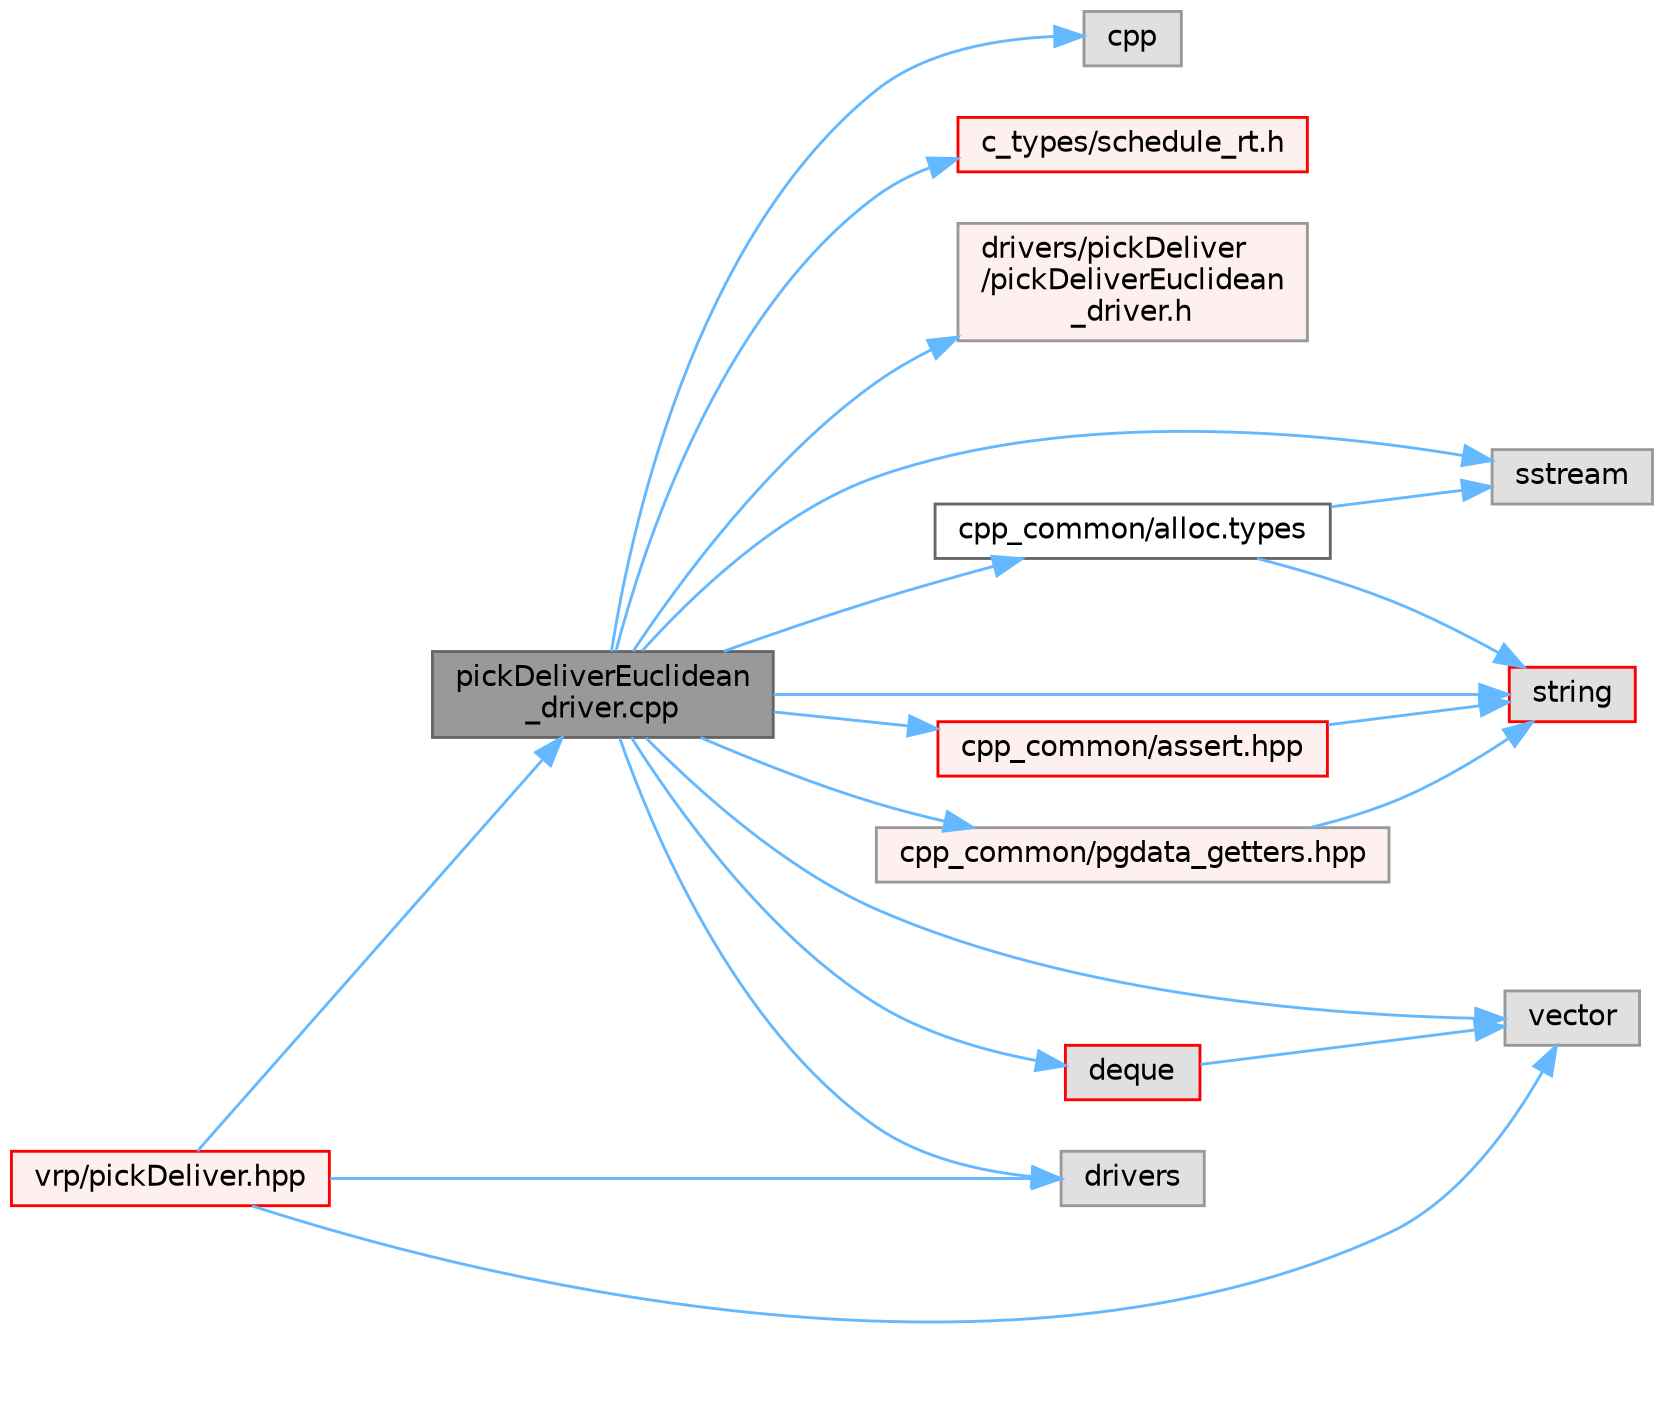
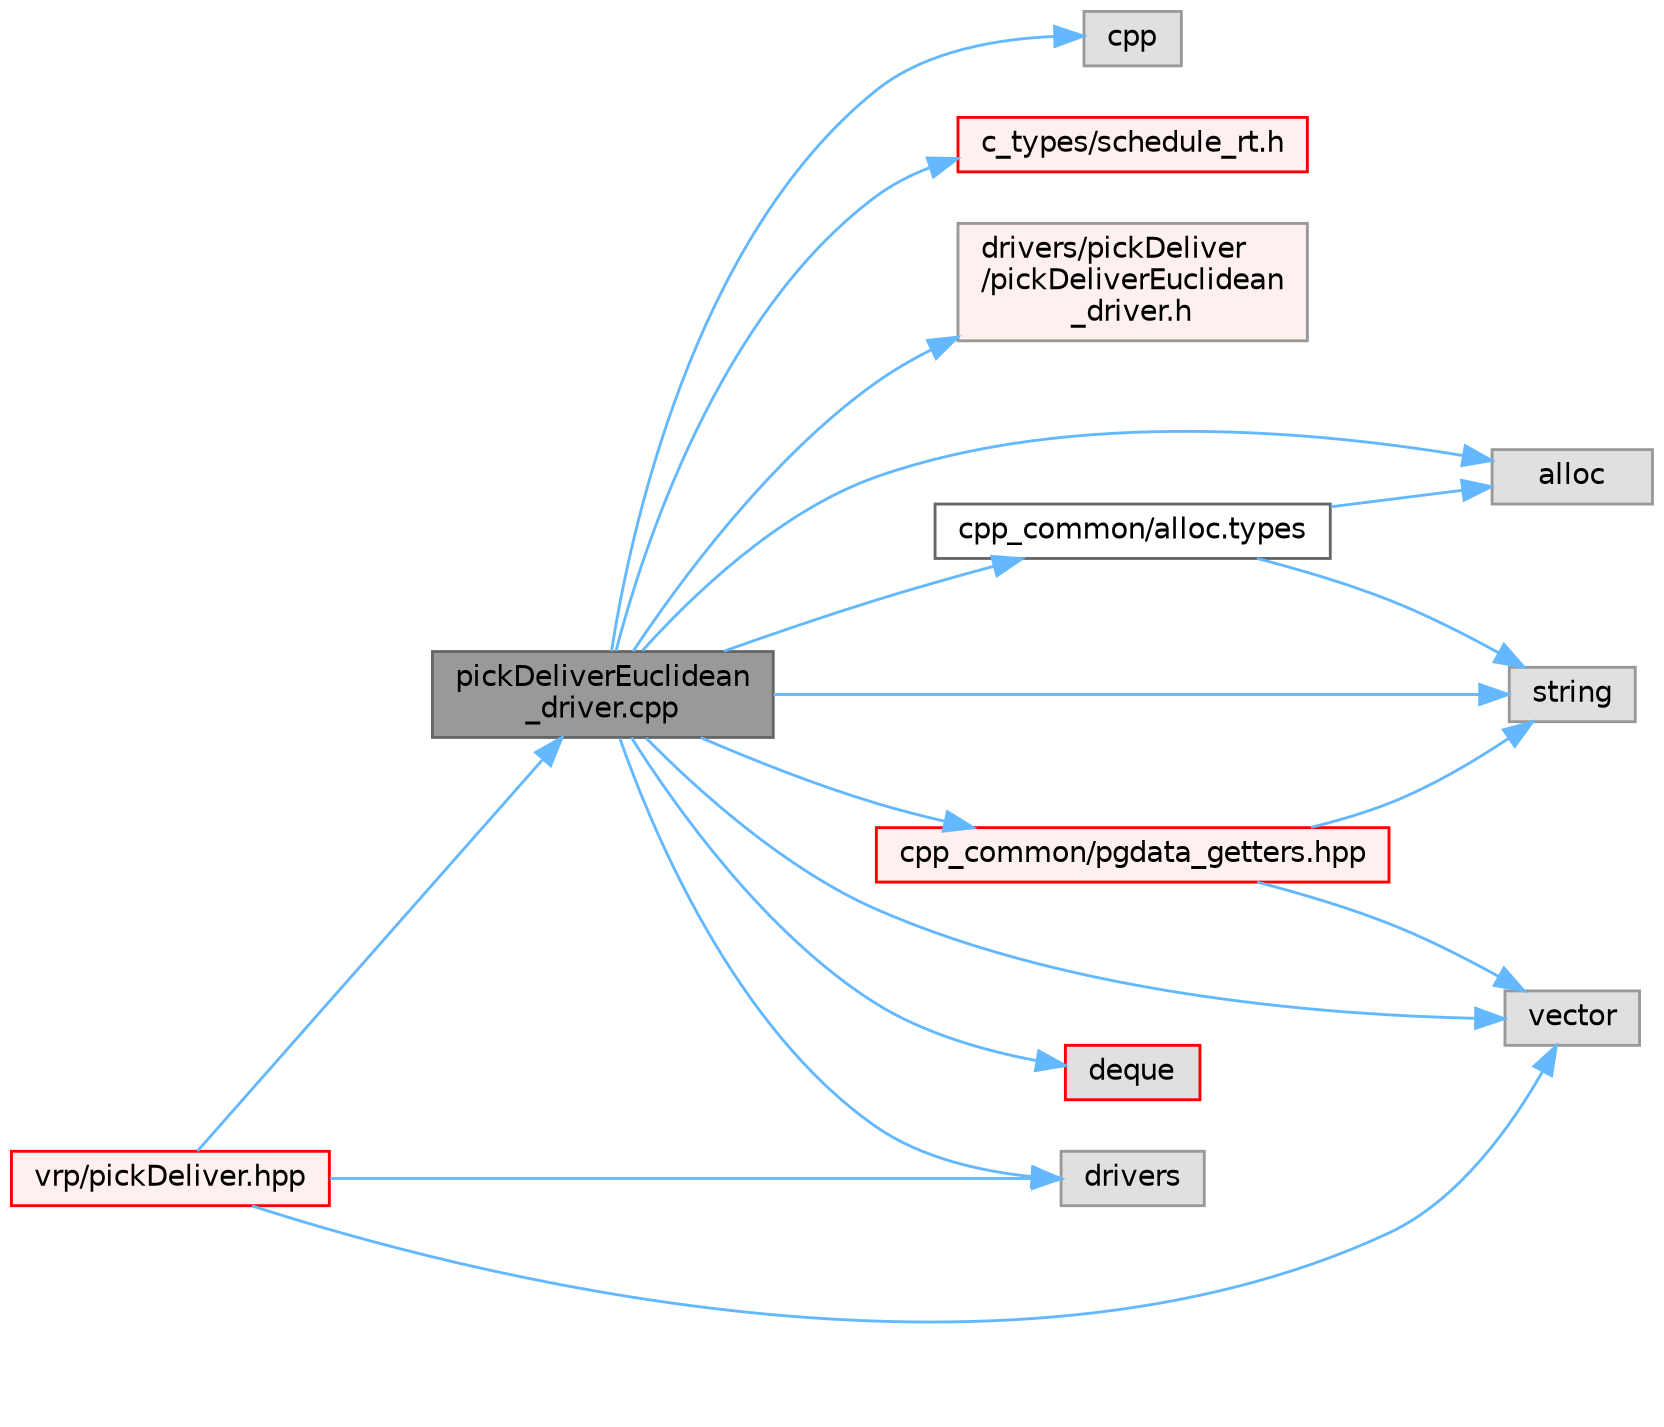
(1572, 477) -> (1572, 477)
(1572, 694) -> (1572, 694)
(1133, 749) -> none
(1133, 855) -> (1133, 855)
(1338, 1047) -> (1381, 921)
